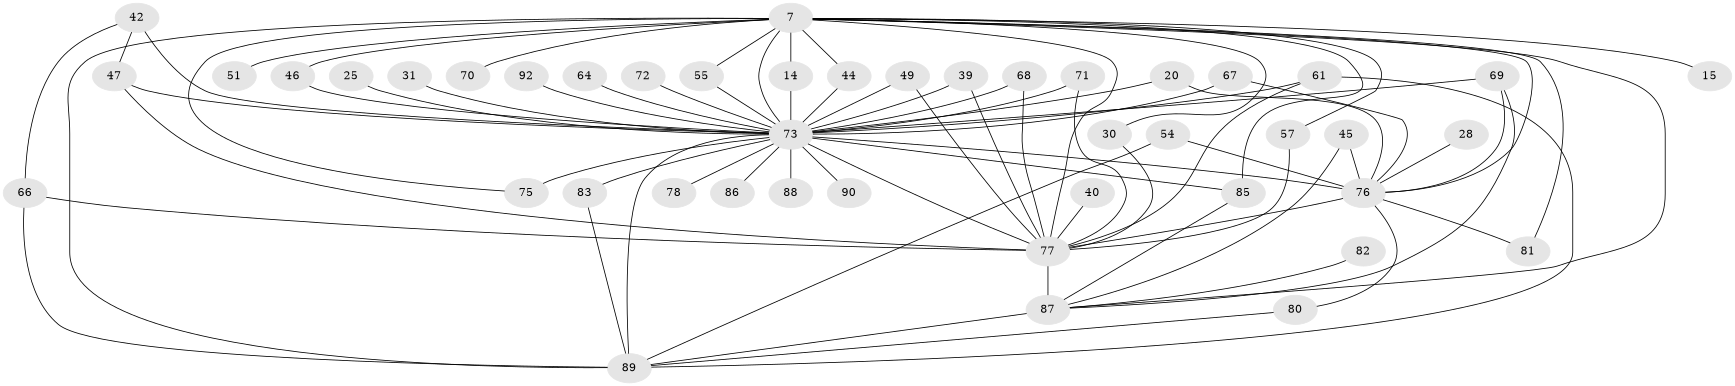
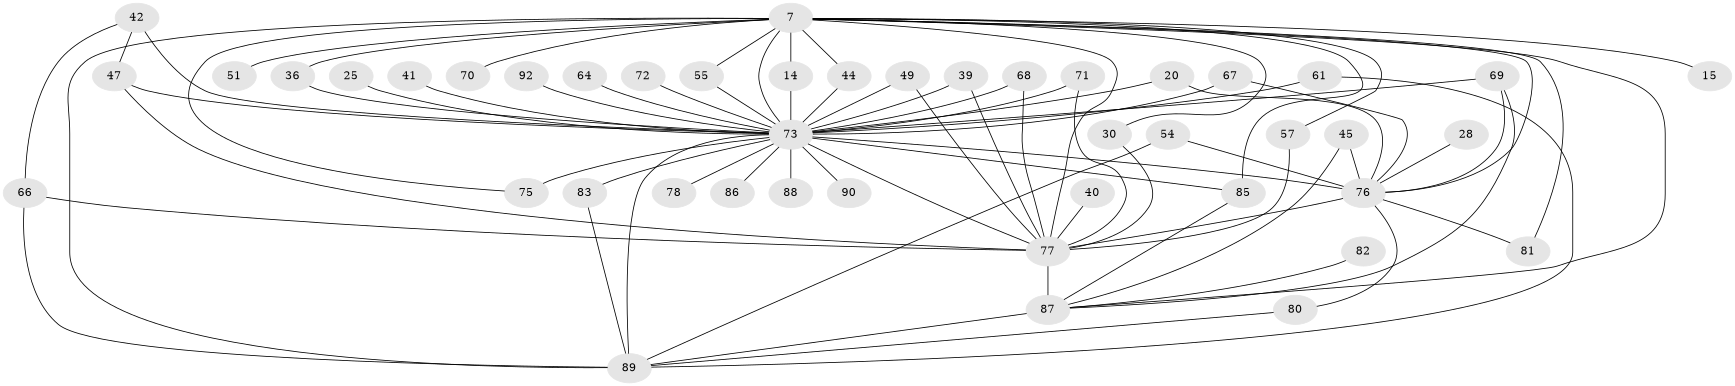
(293, 76) -> (293, 76)
(410, 76) -> (410, 76)
(1192, 175) -> none
